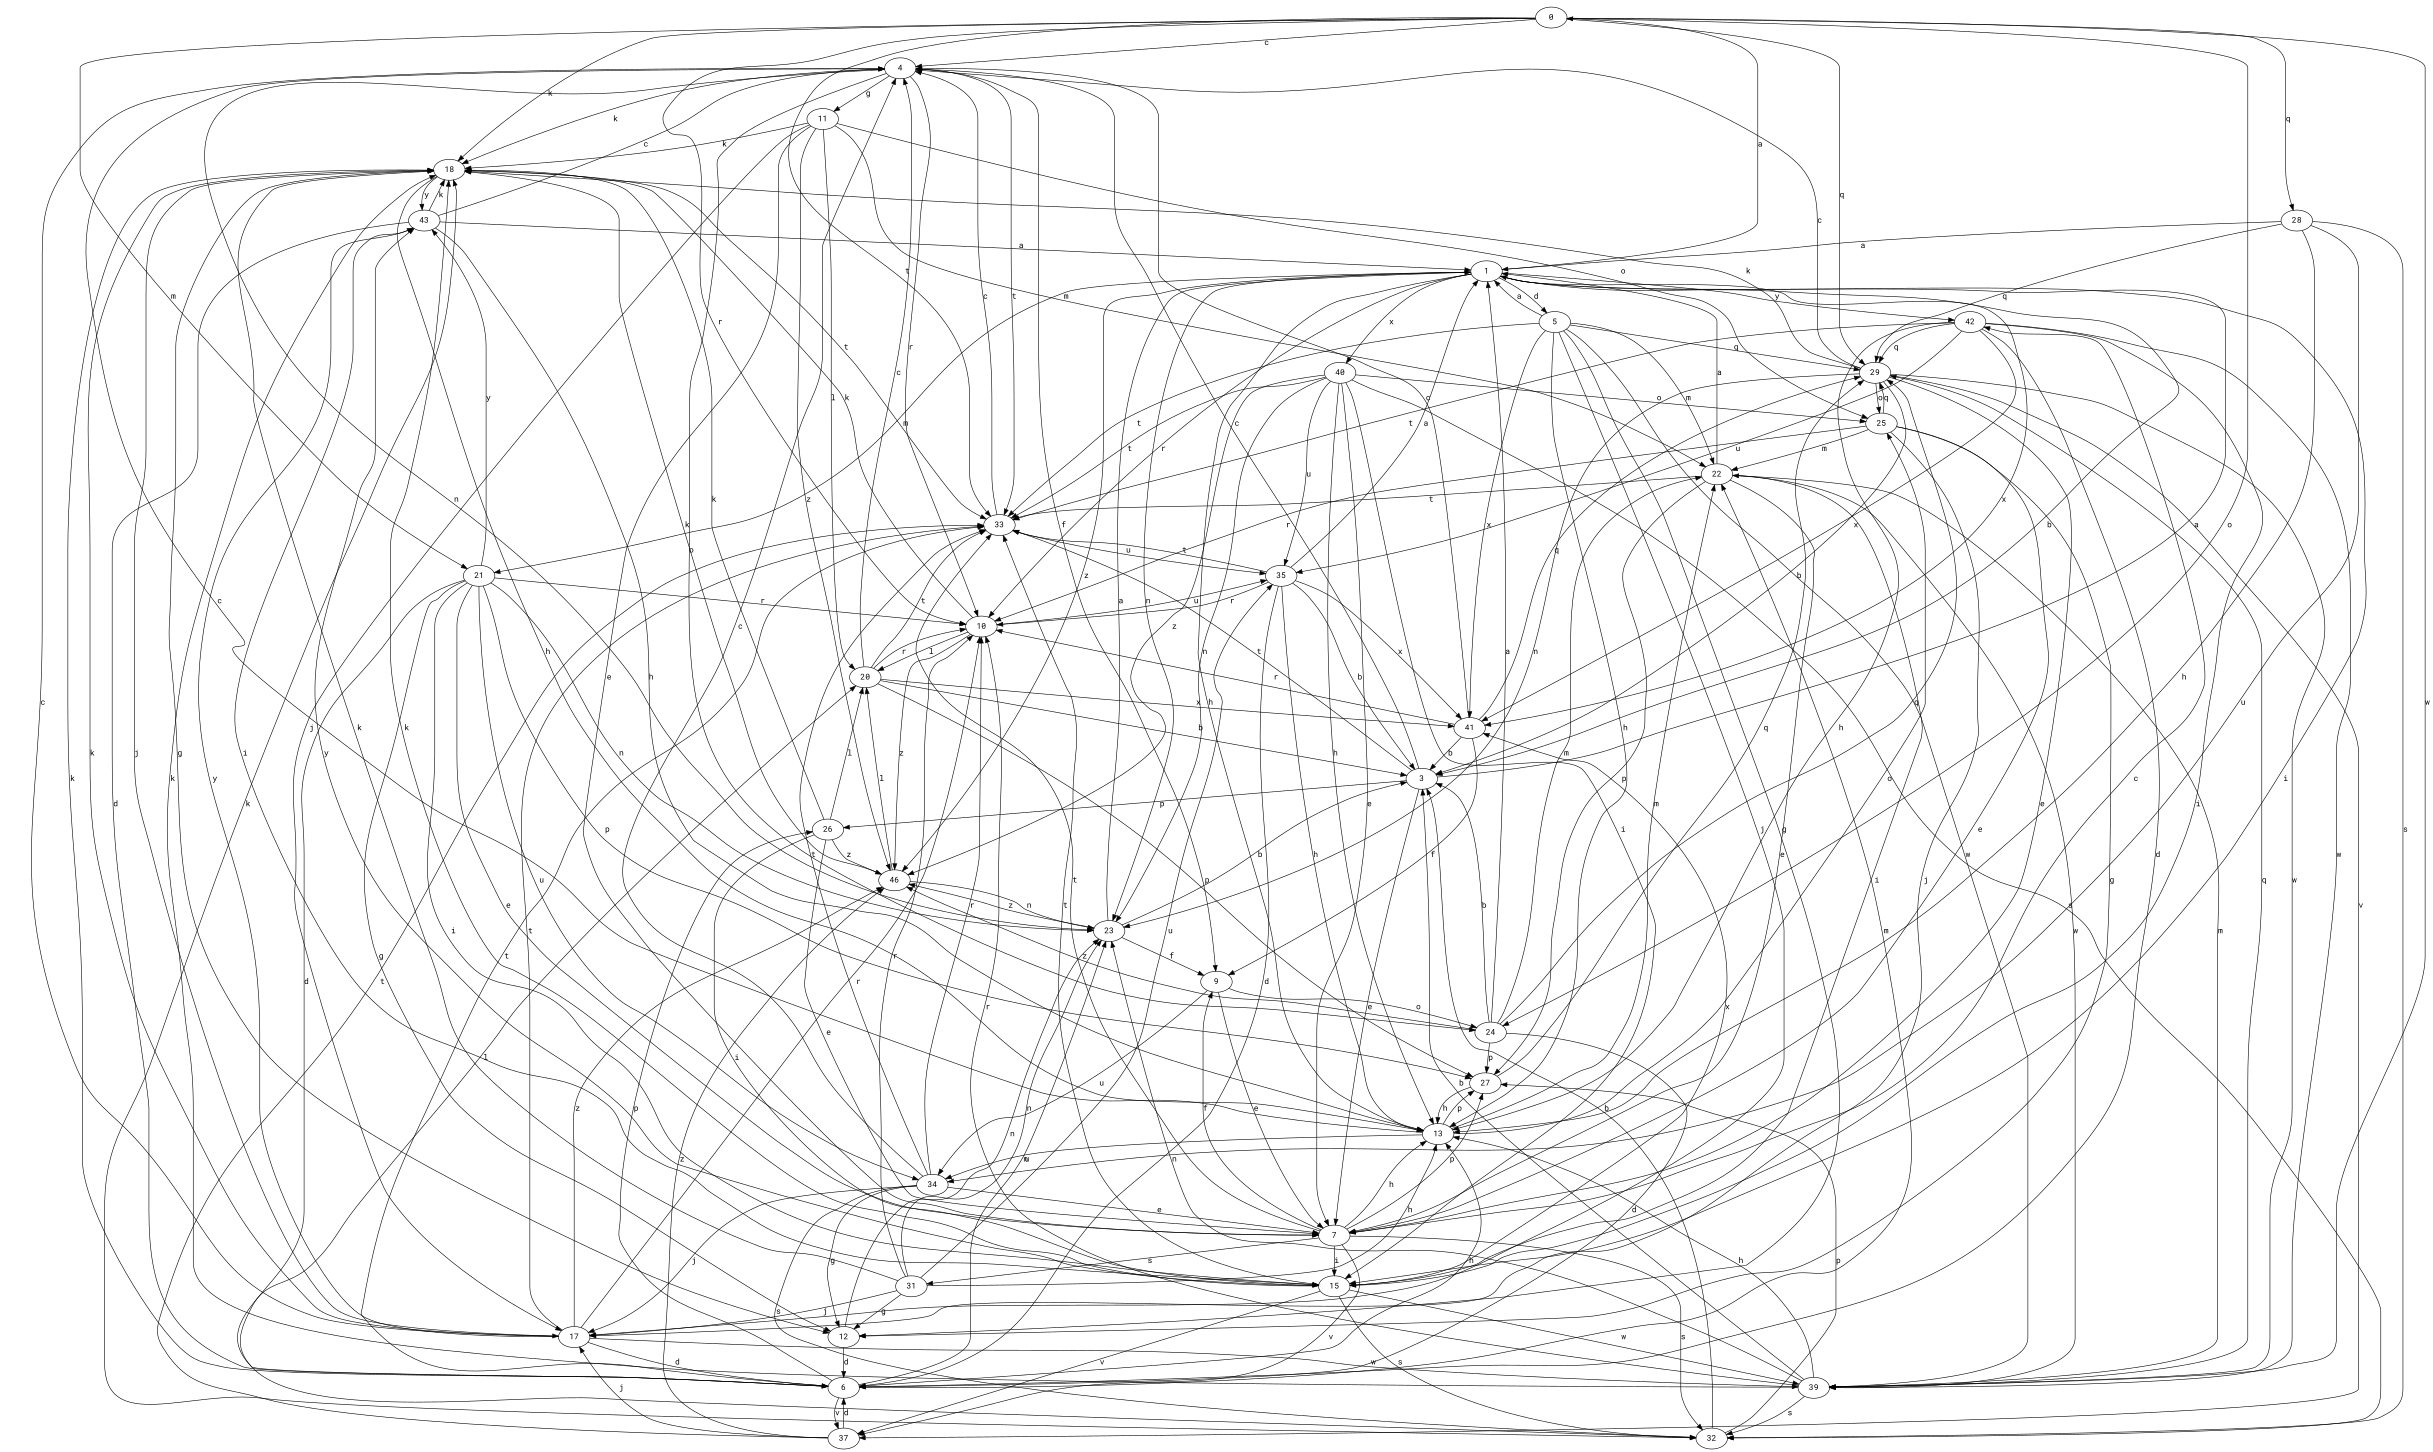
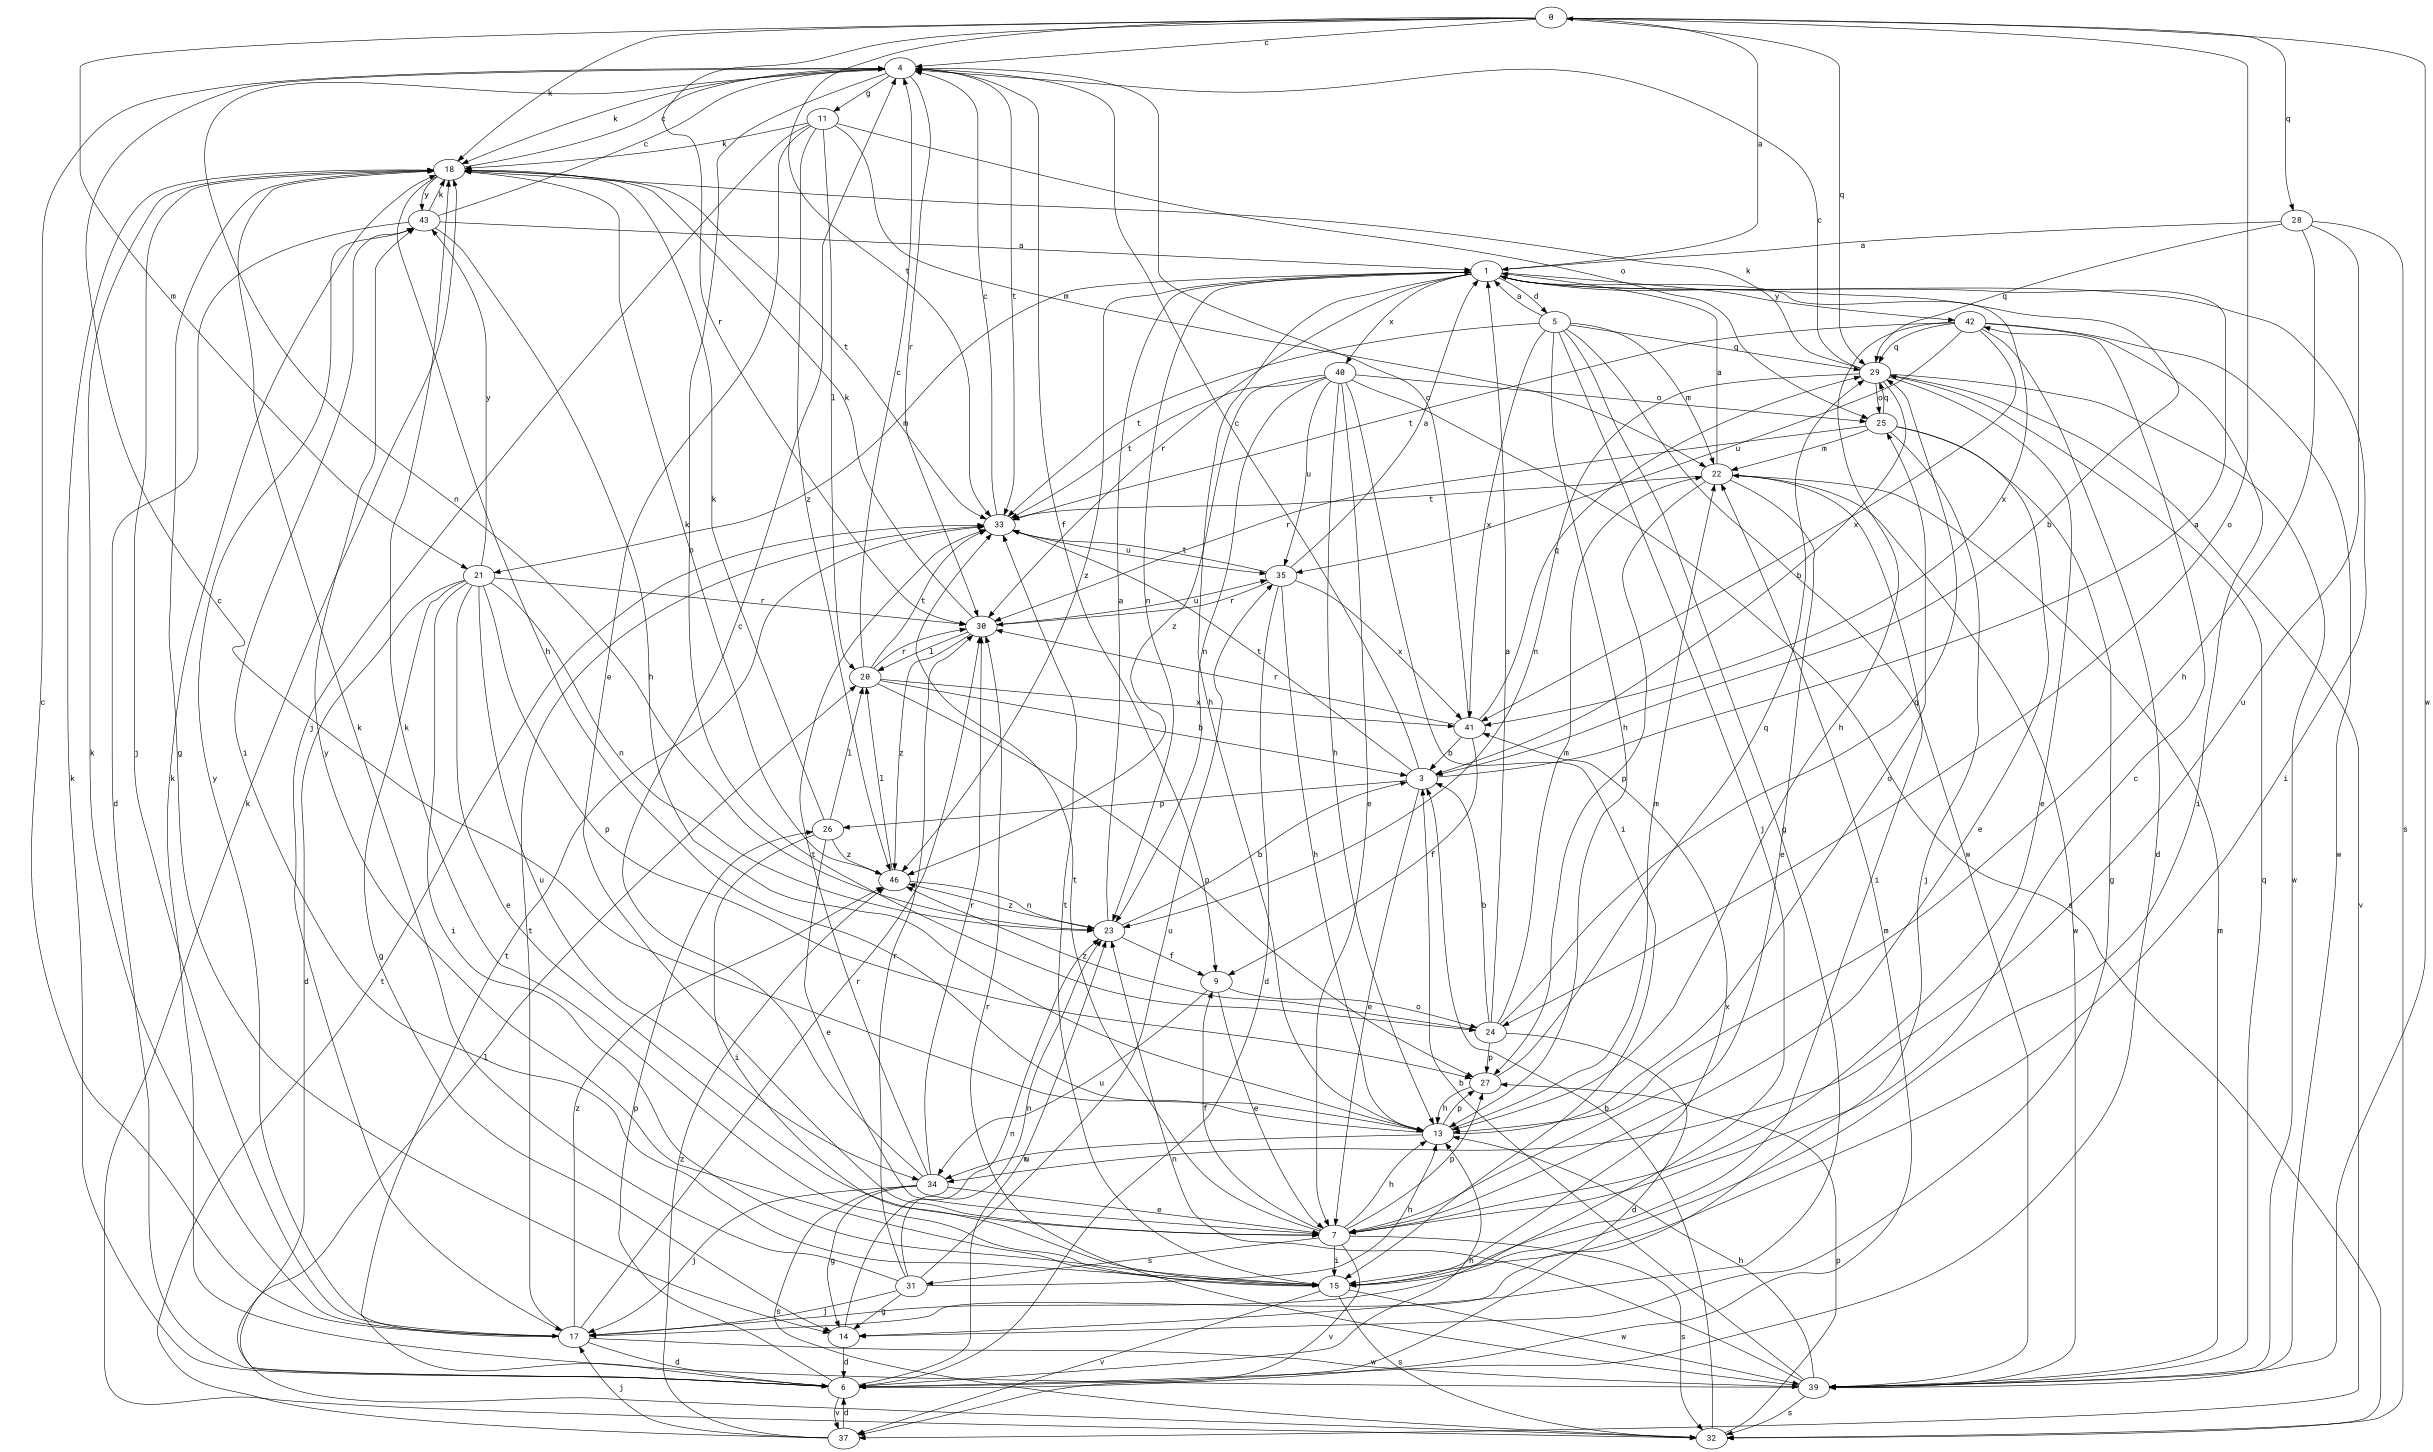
none -> (659, 110)
(981, 627) -> (981, 627)
(1350, 674) -> none
(844, 1337) -> (844, 1337)
